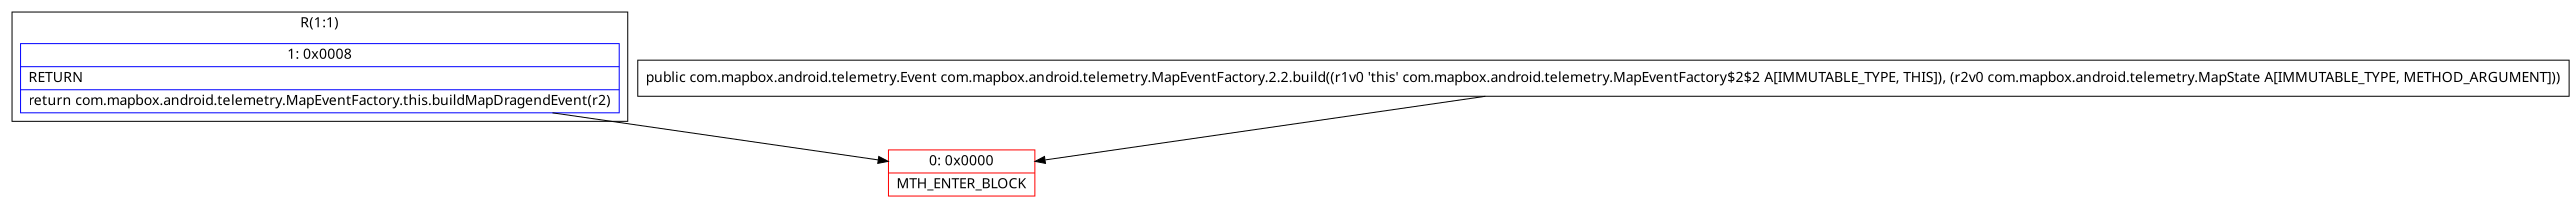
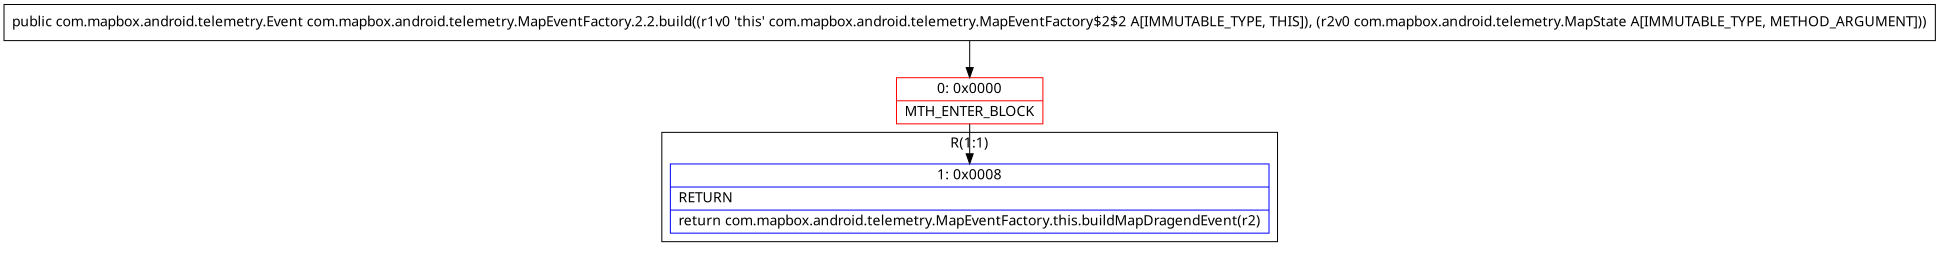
(715, 136) -> (970, 139)
